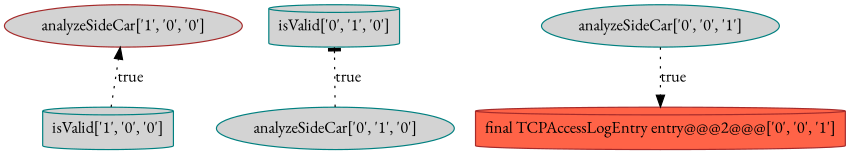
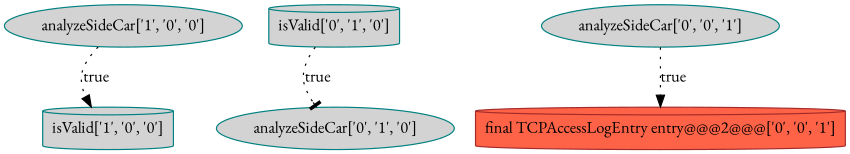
(123, 26) -> (123, 26)
(335, 80) -> (304, 74)
(115, 83) -> (83, 70)
